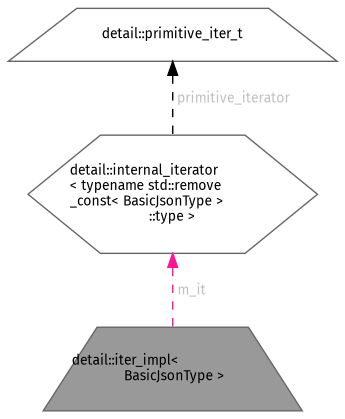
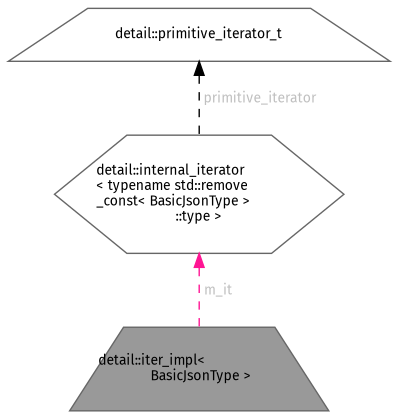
(173, 35) -> (199, 35)
